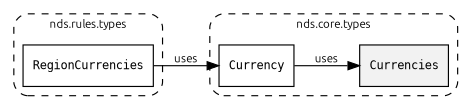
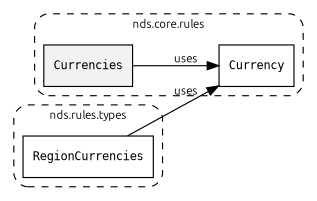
(334, 25) -> (169, 25)
(321, 66) -> (170, 66)
